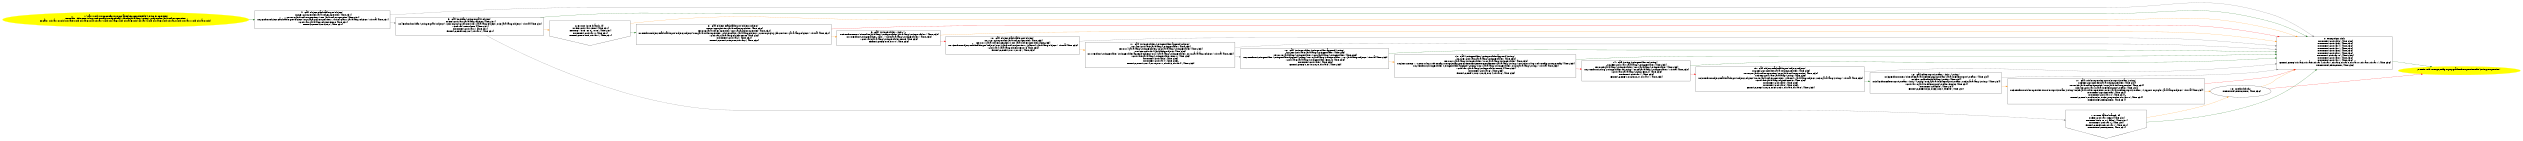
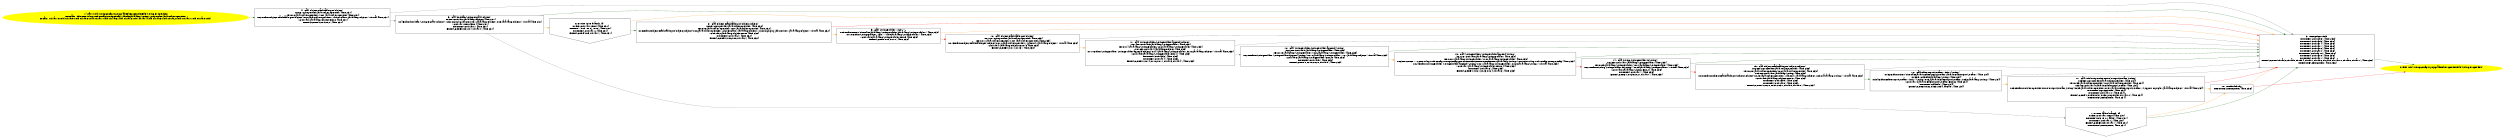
(2241, 91) -> (2232, 89)
